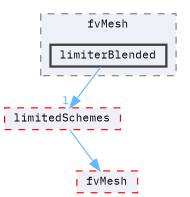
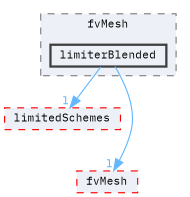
(81, 146) -> (132, 113)
